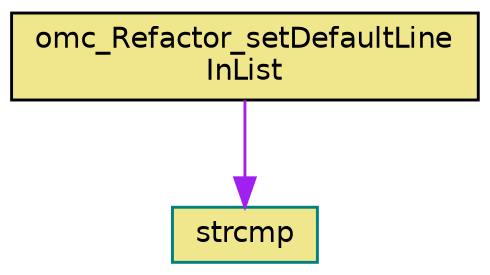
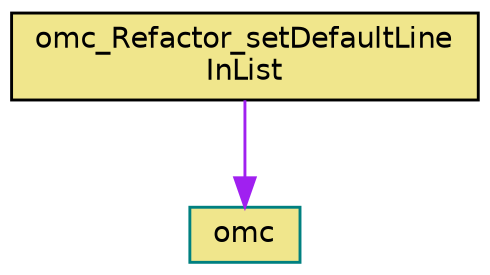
(245, 235) -> (245, 235)
